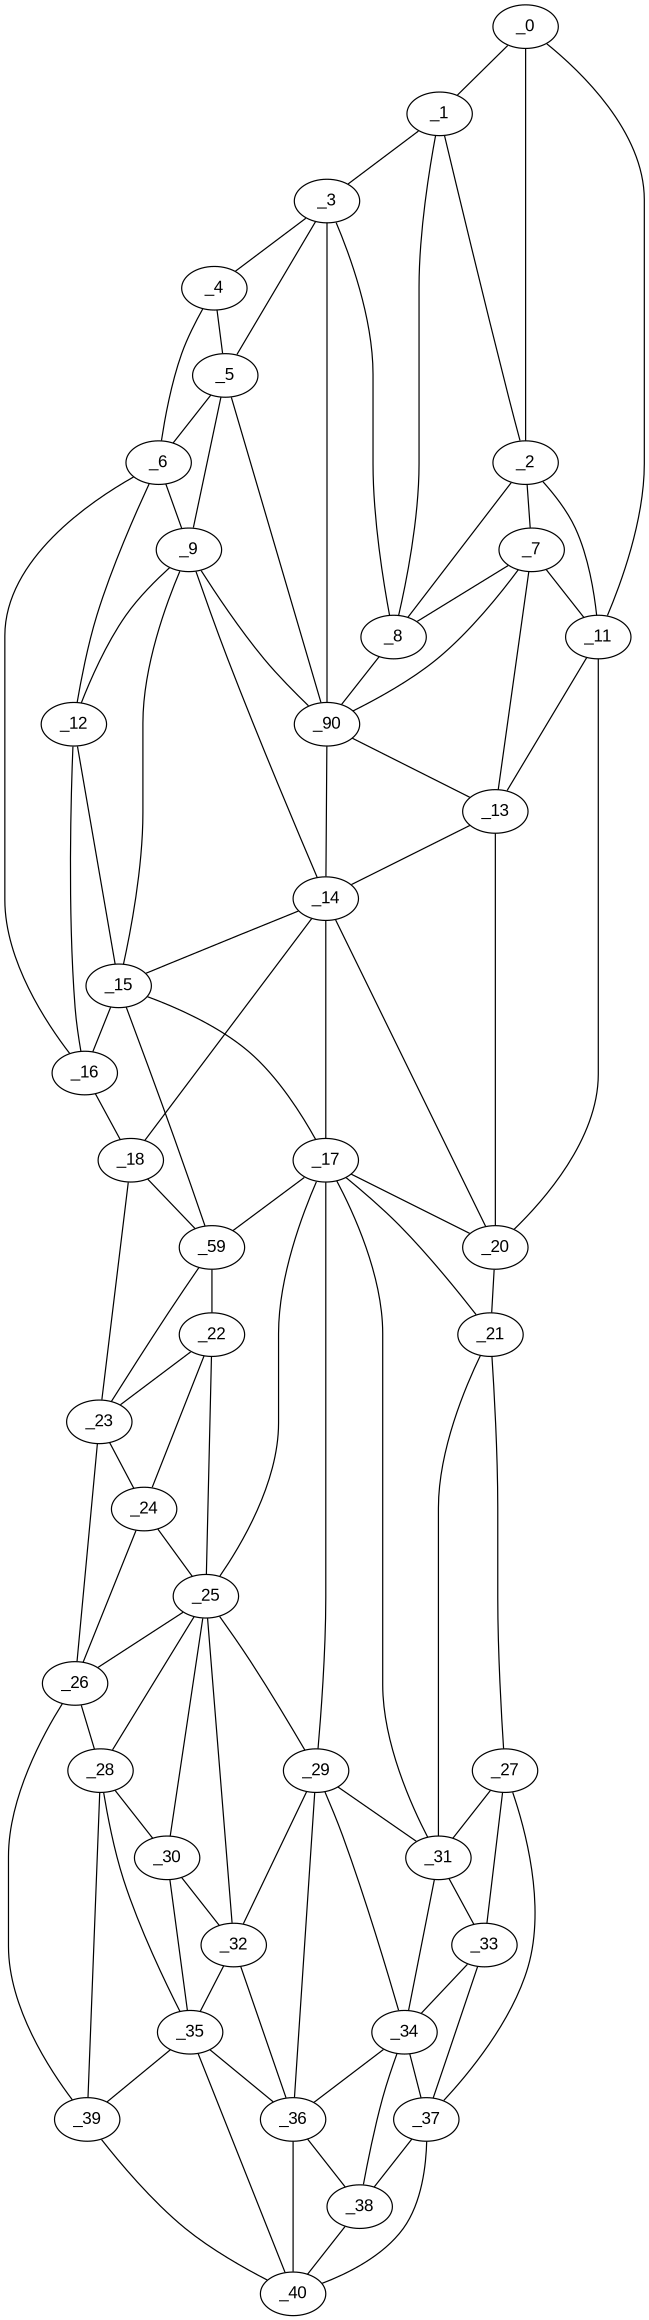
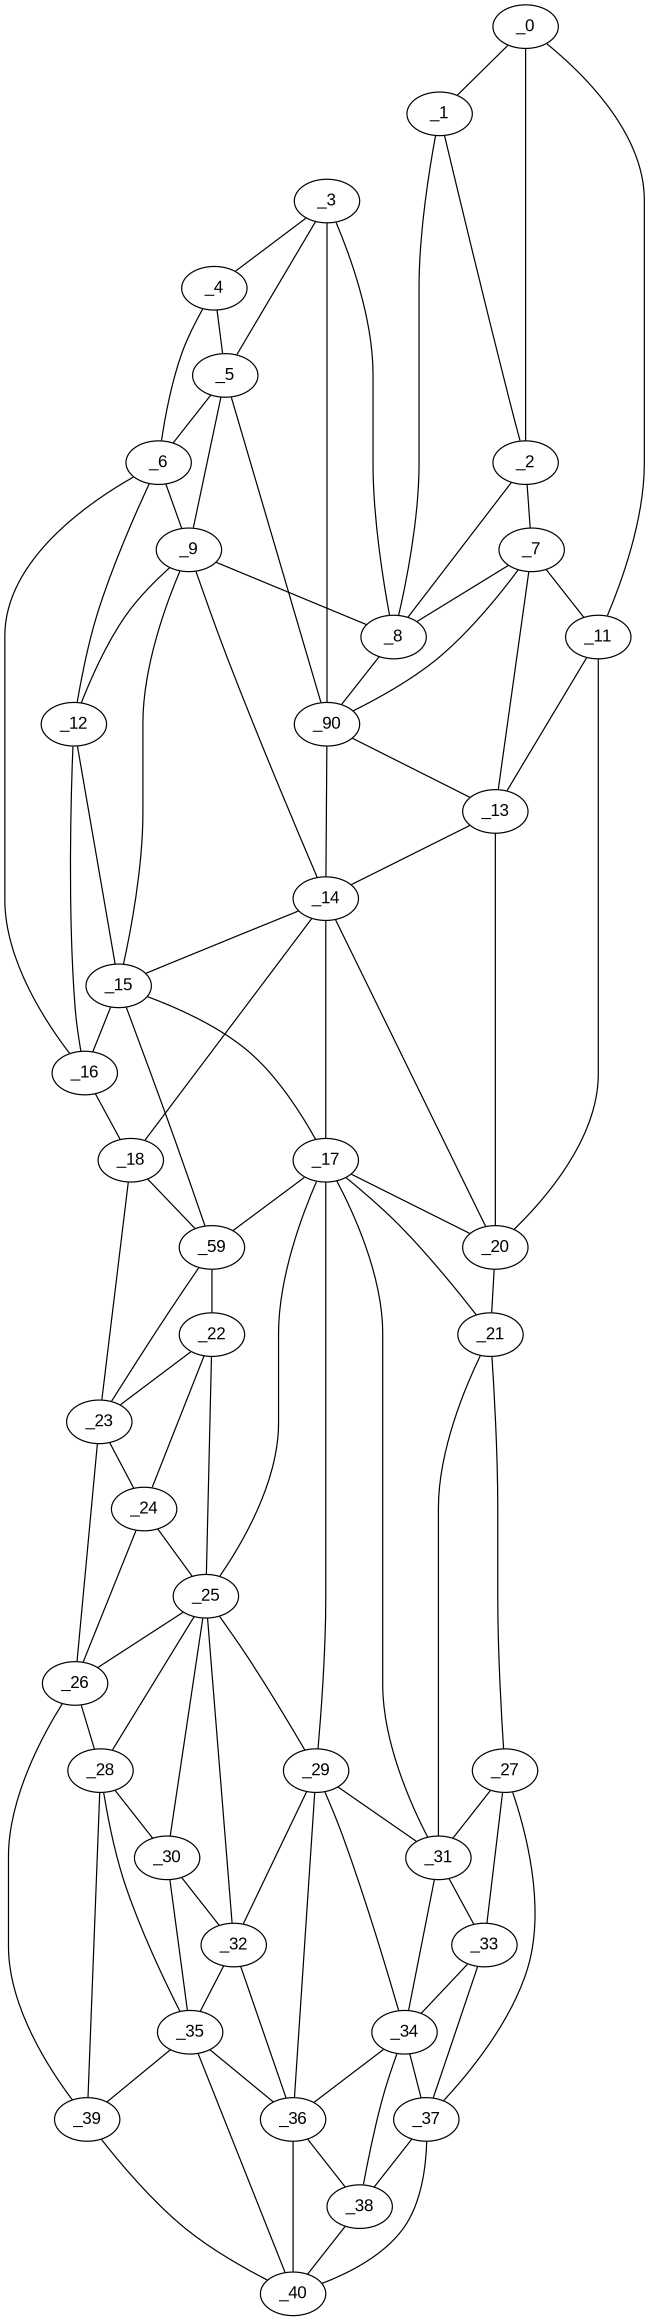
(383, 158) -> none
(581, 543) -> none
(250, 642) -> (299, 597)
